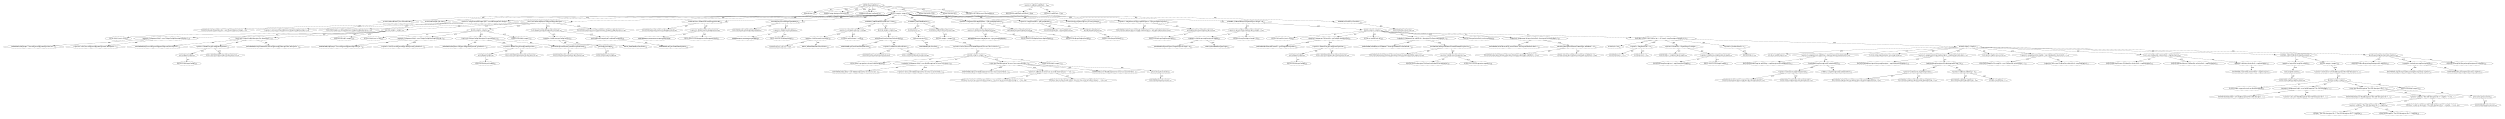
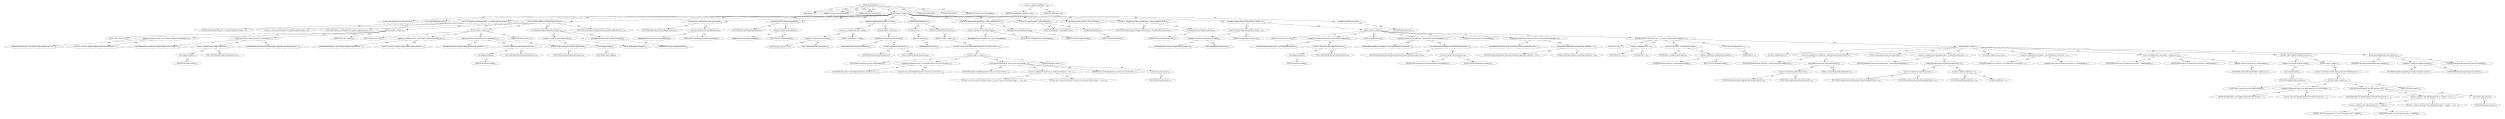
(597, 45) -> (591, 42)
